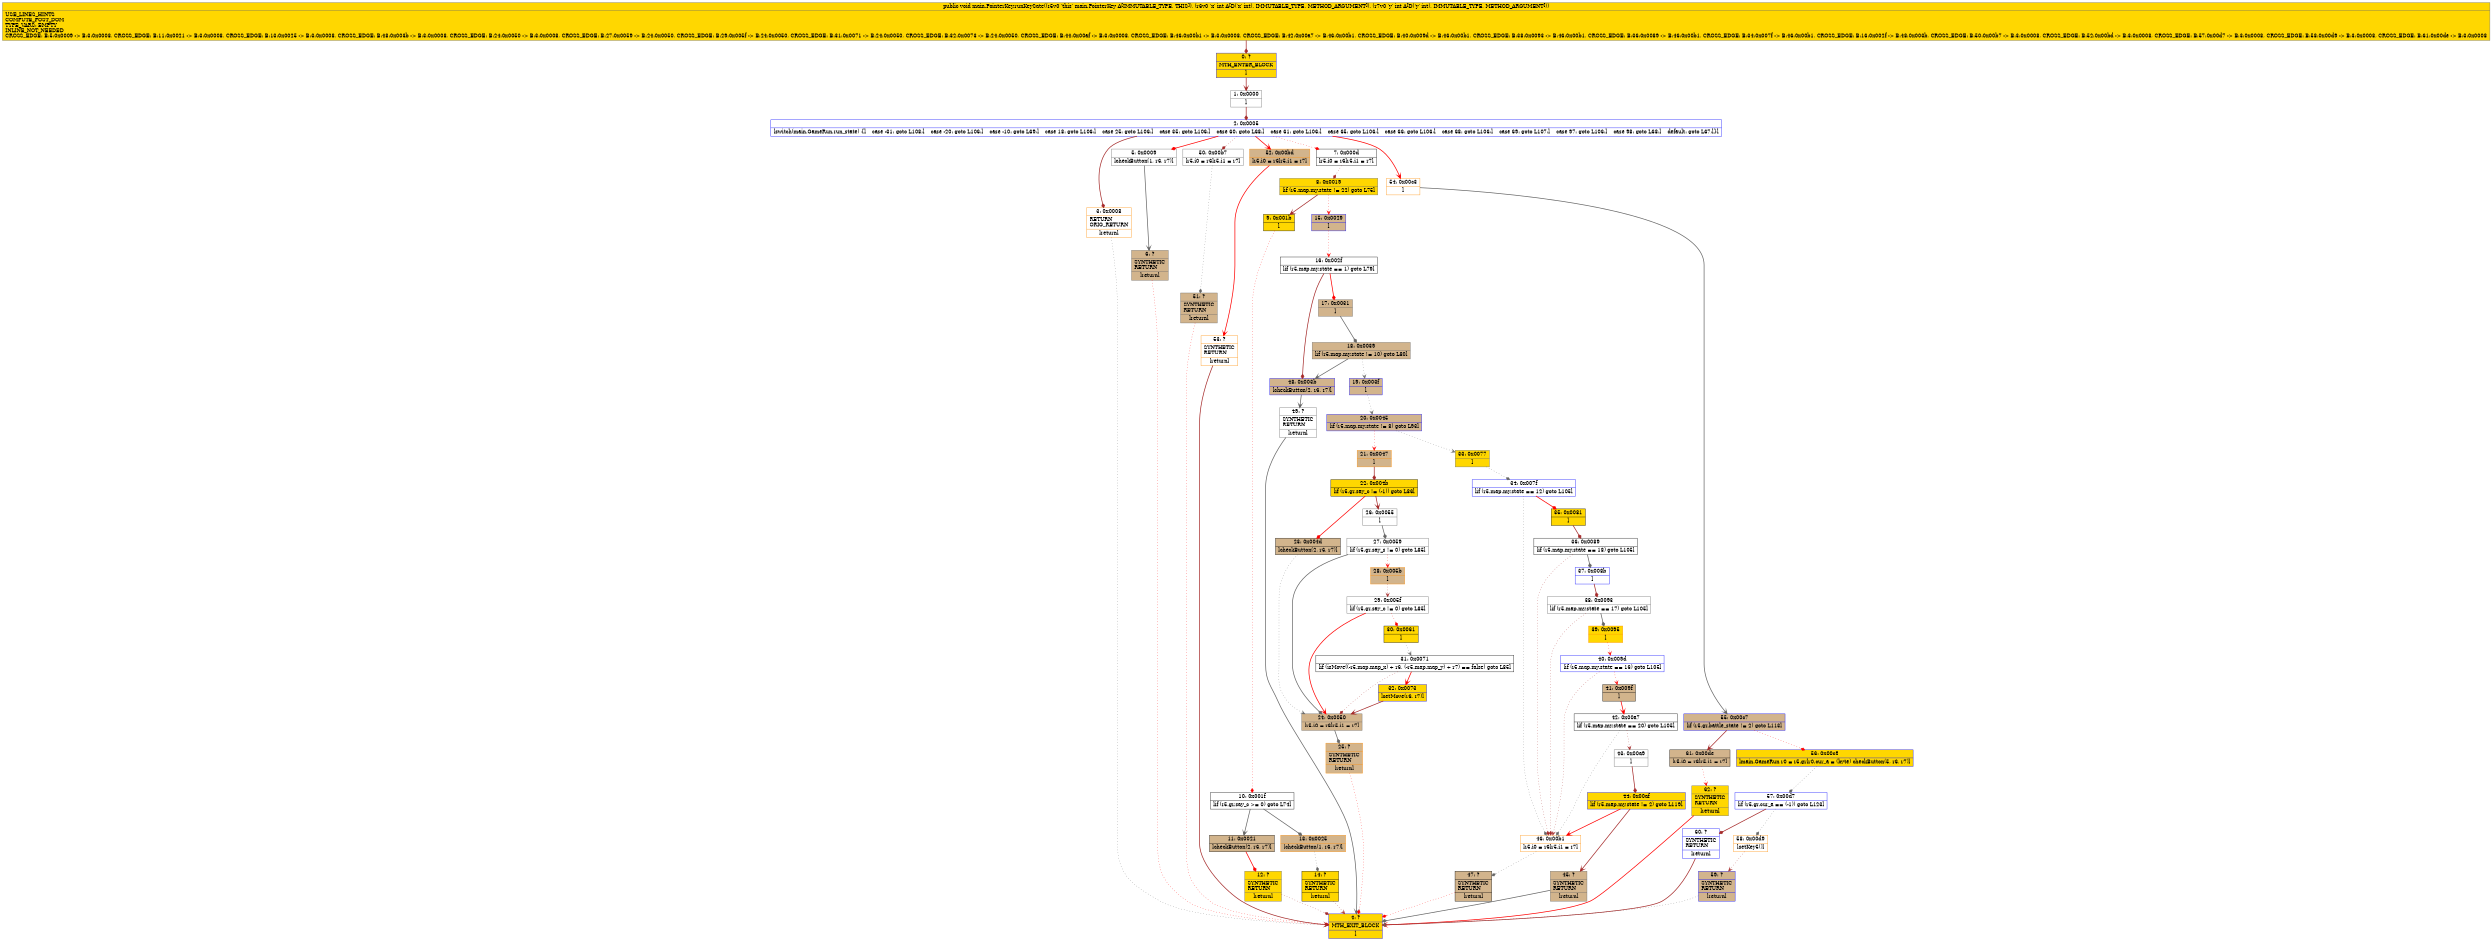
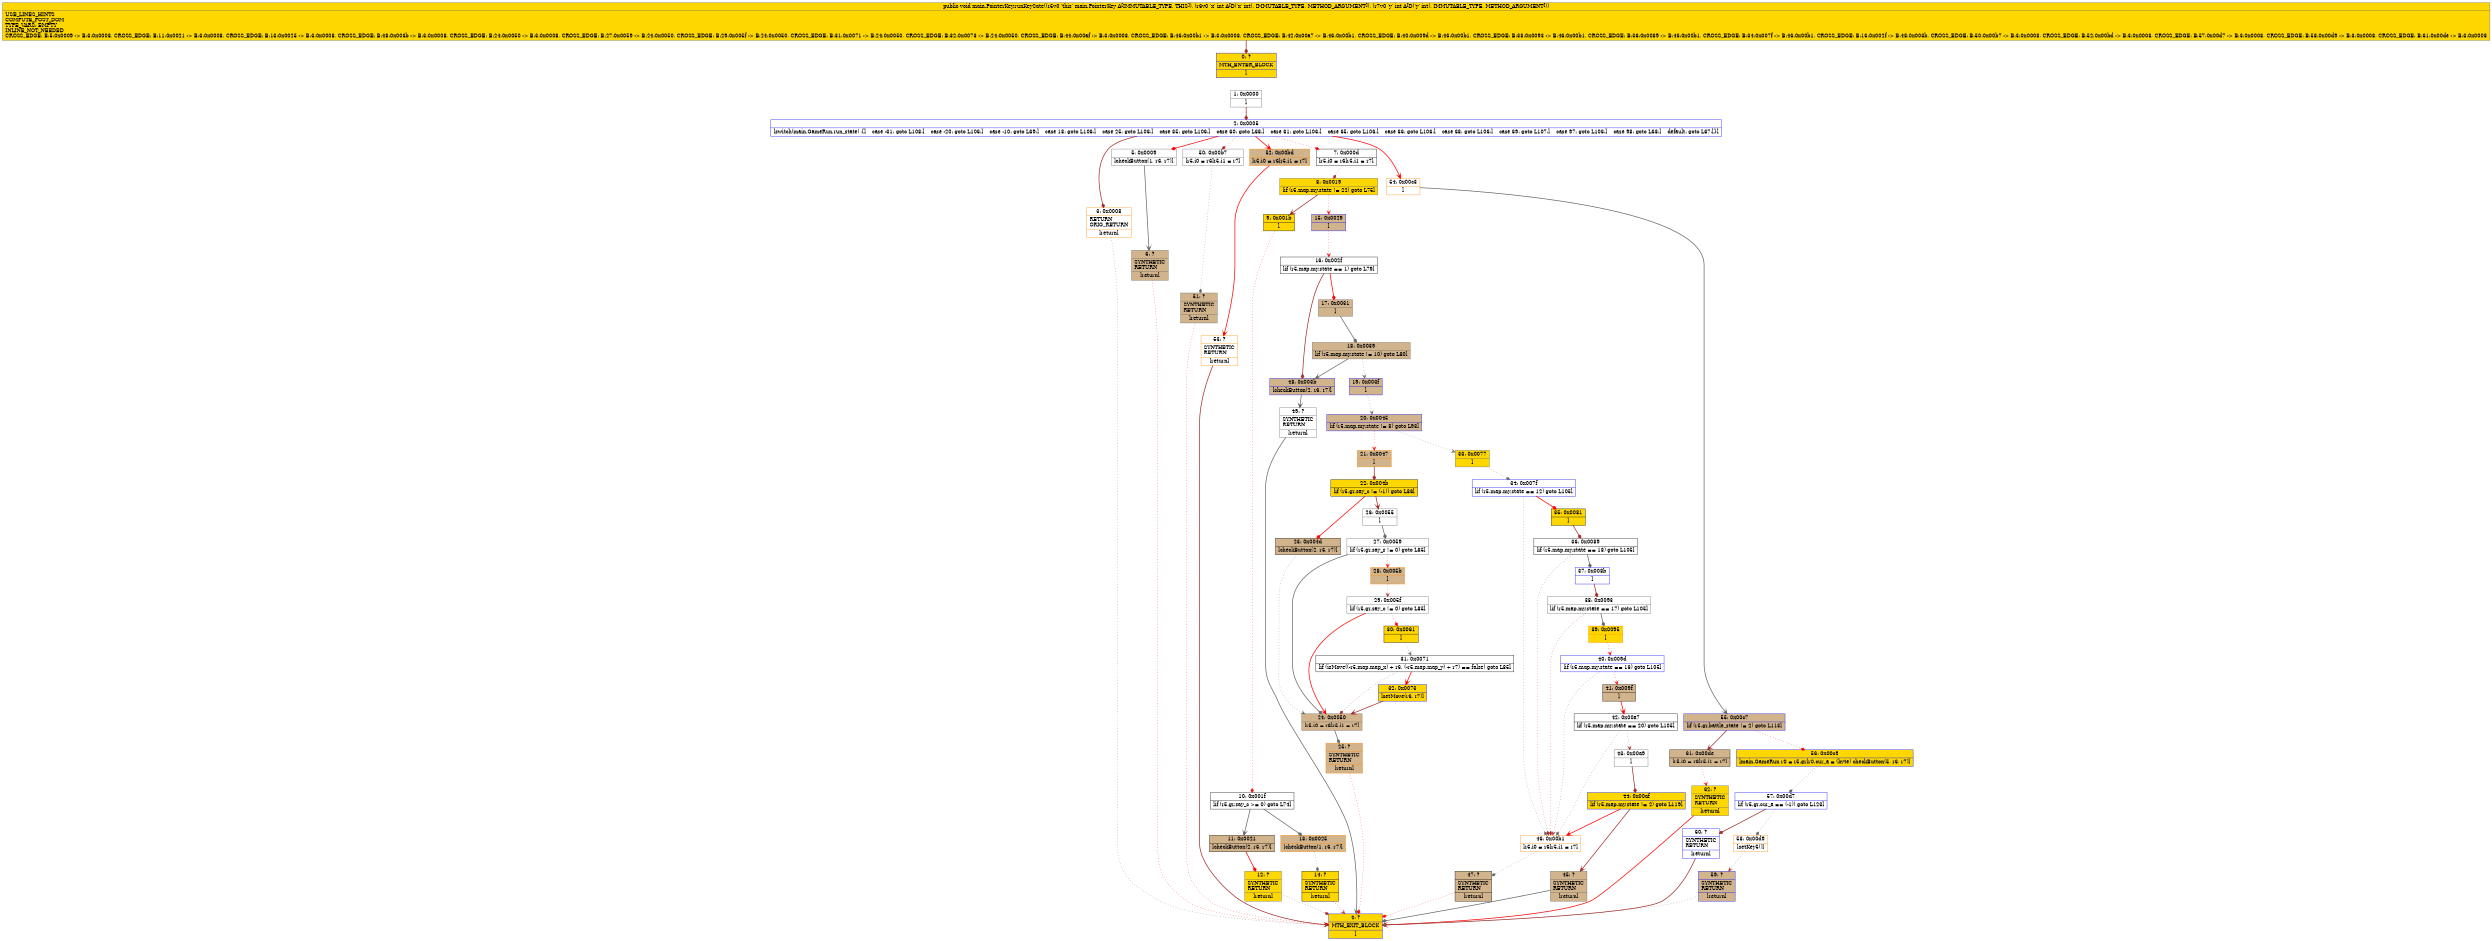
(1246, 82) -> none
